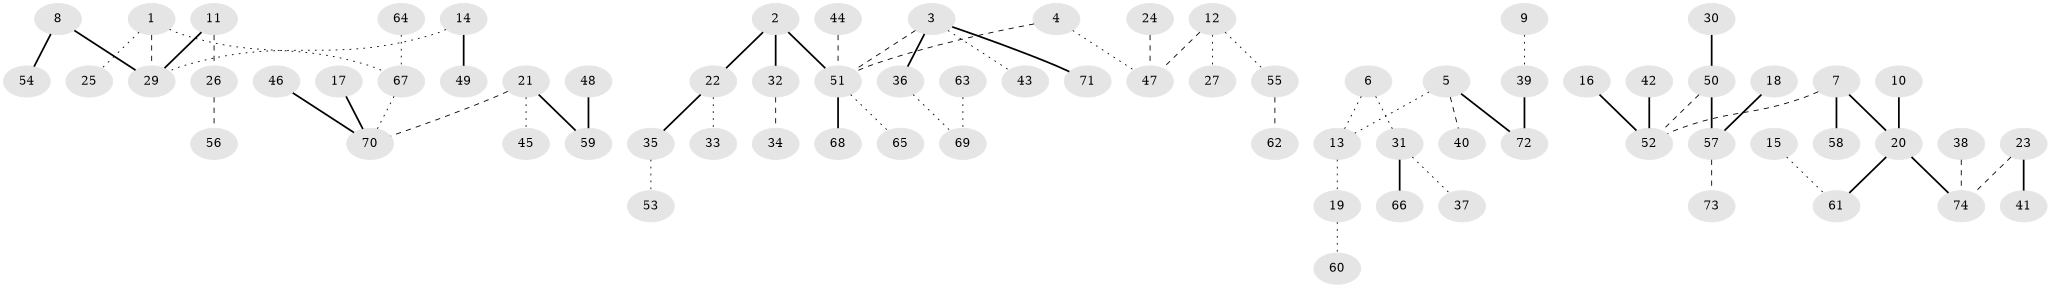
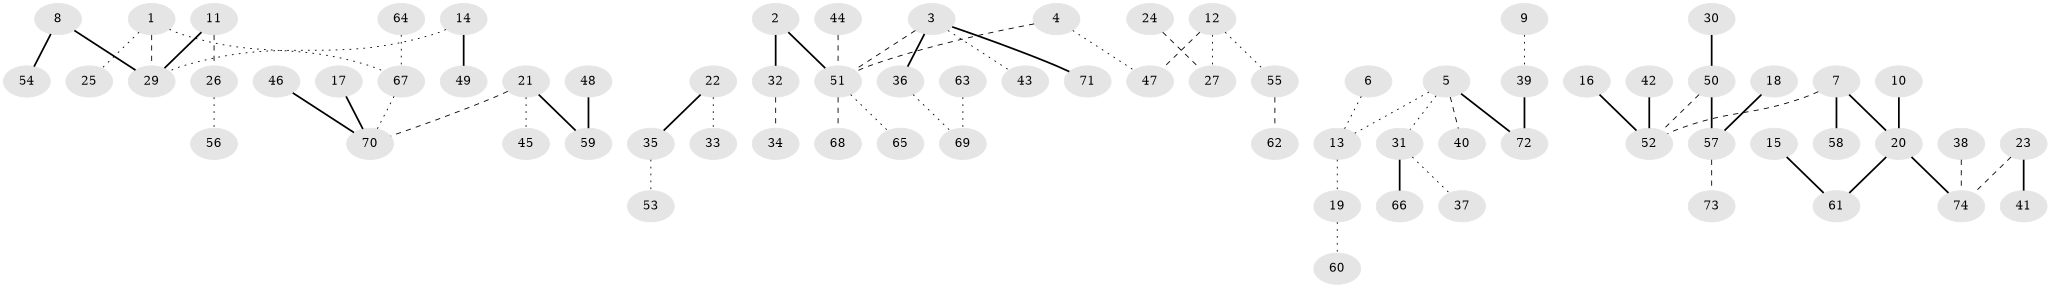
(745, 50) -> none
(1150, 50) -> (1177, 47)
(1383, 111) -> (1423, 113)
(214, 113) -> (214, 113)
(838, 113) -> (838, 113)
(1805, 175) -> (1805, 175)
